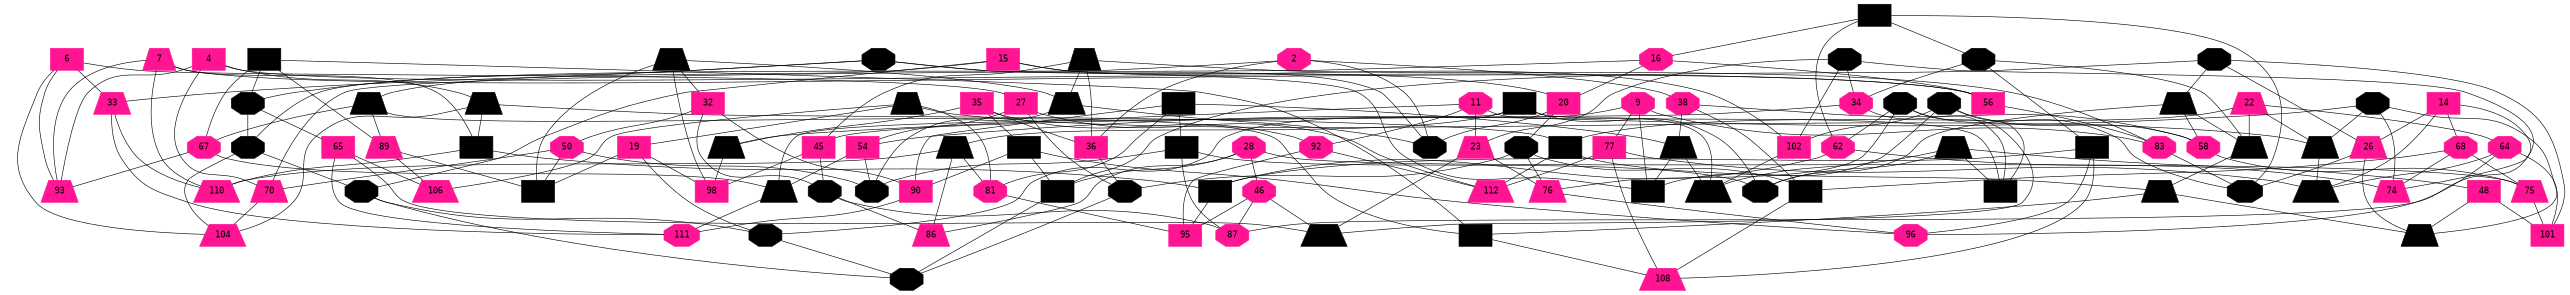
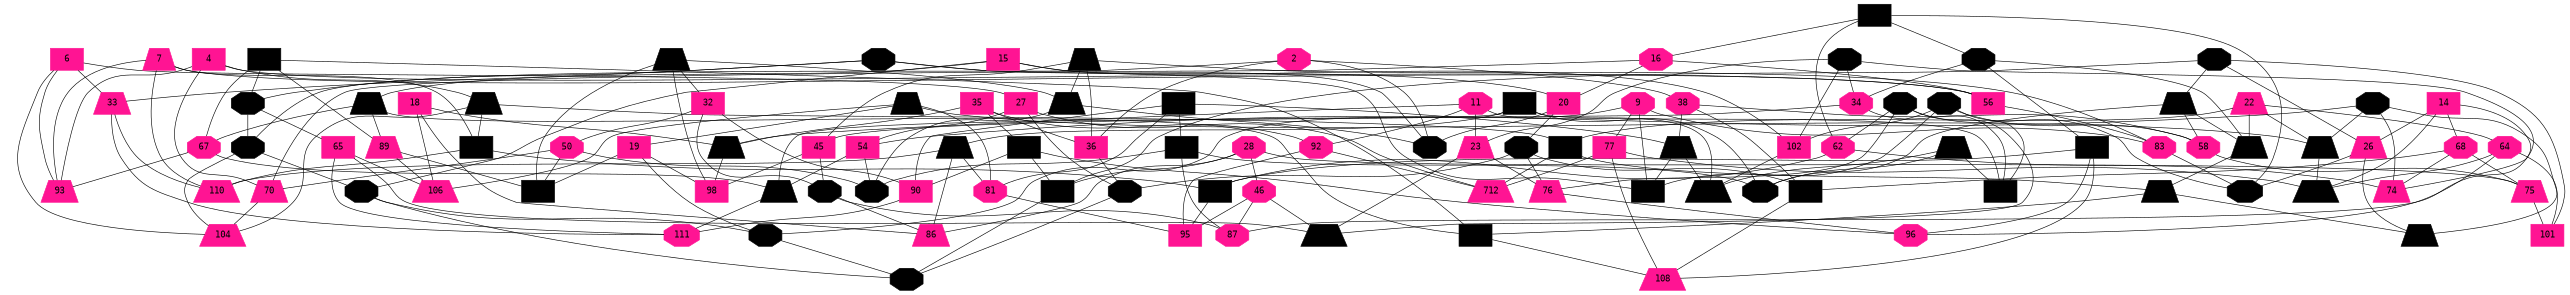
none -> (415, 103)
(1491, 191) -> (1491, 191)
(2484, 191) -> none
